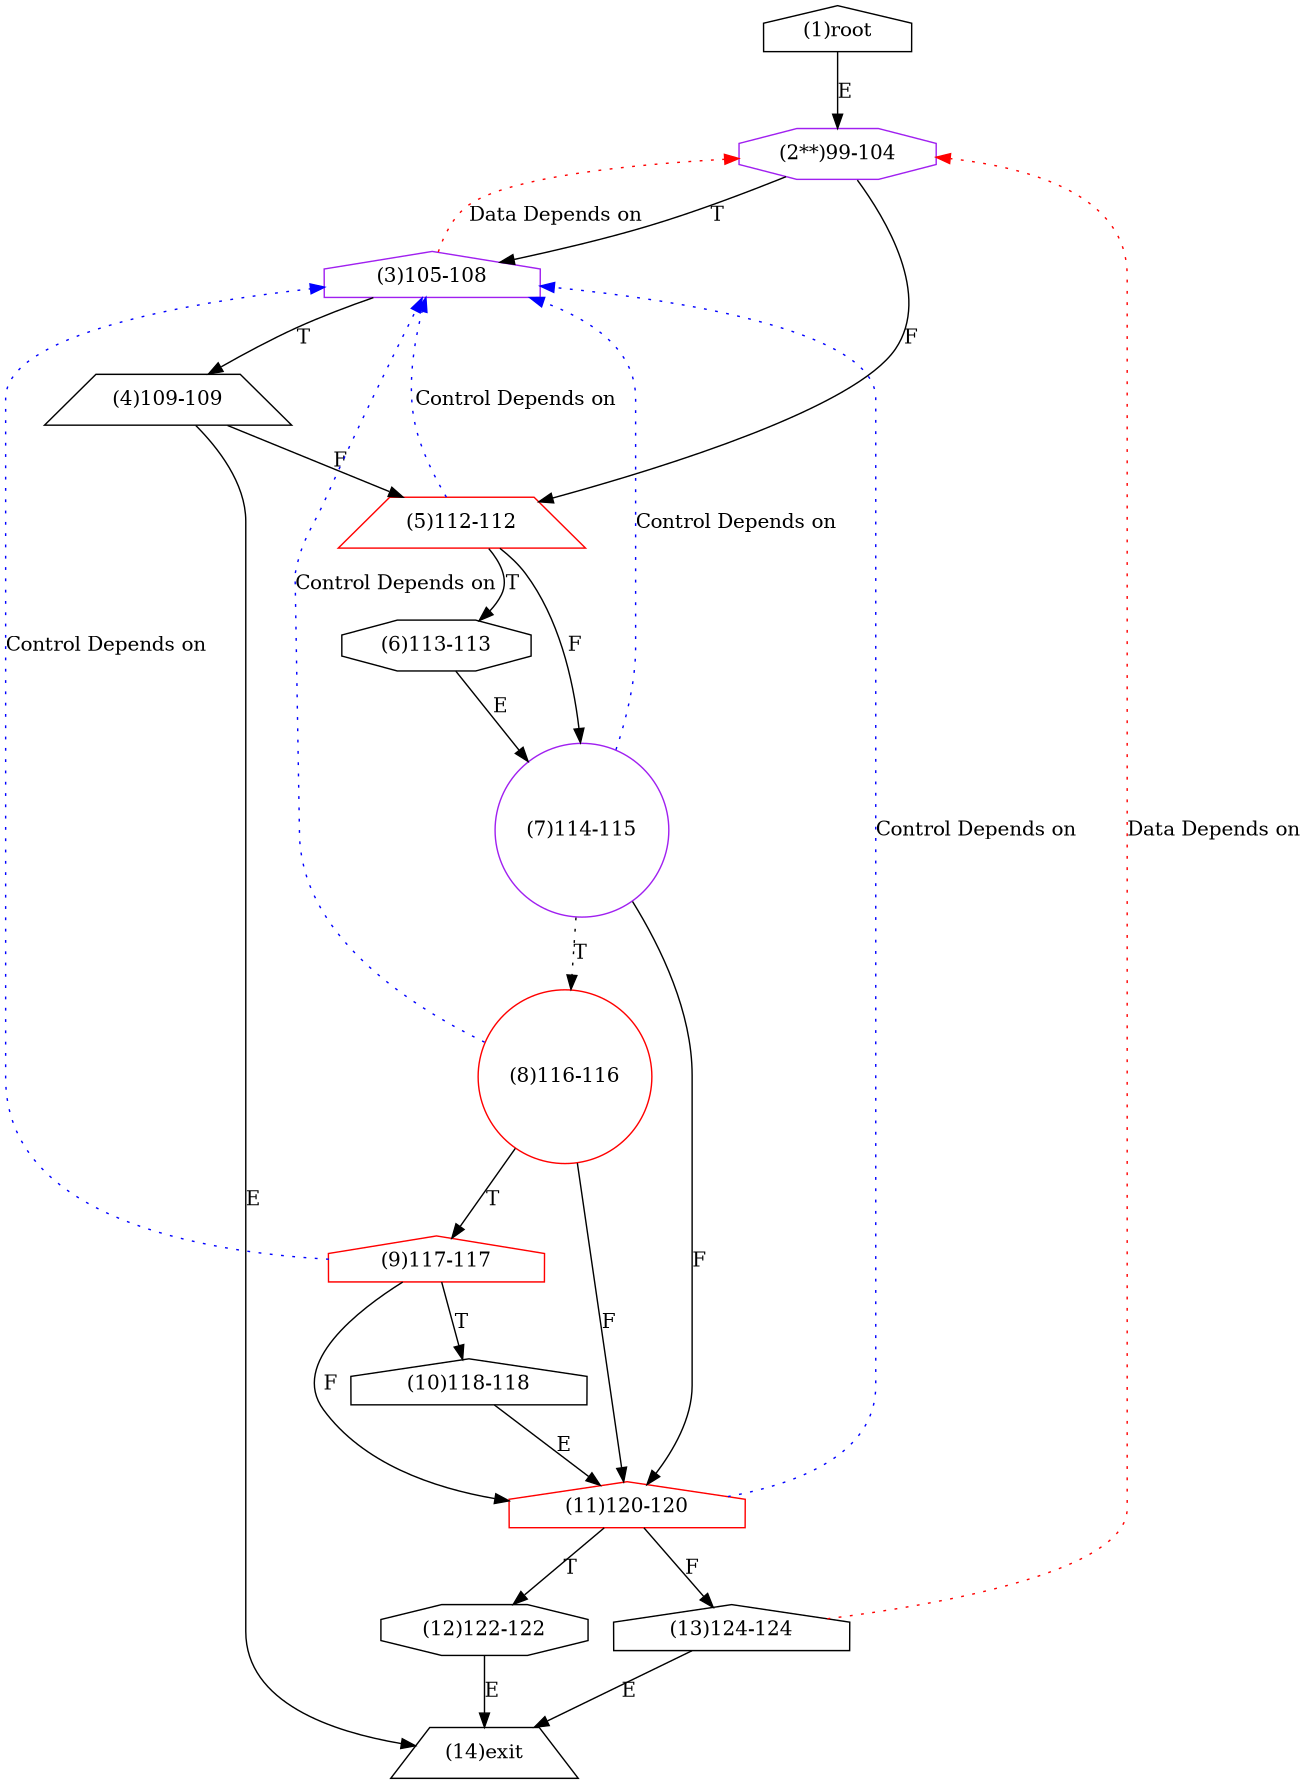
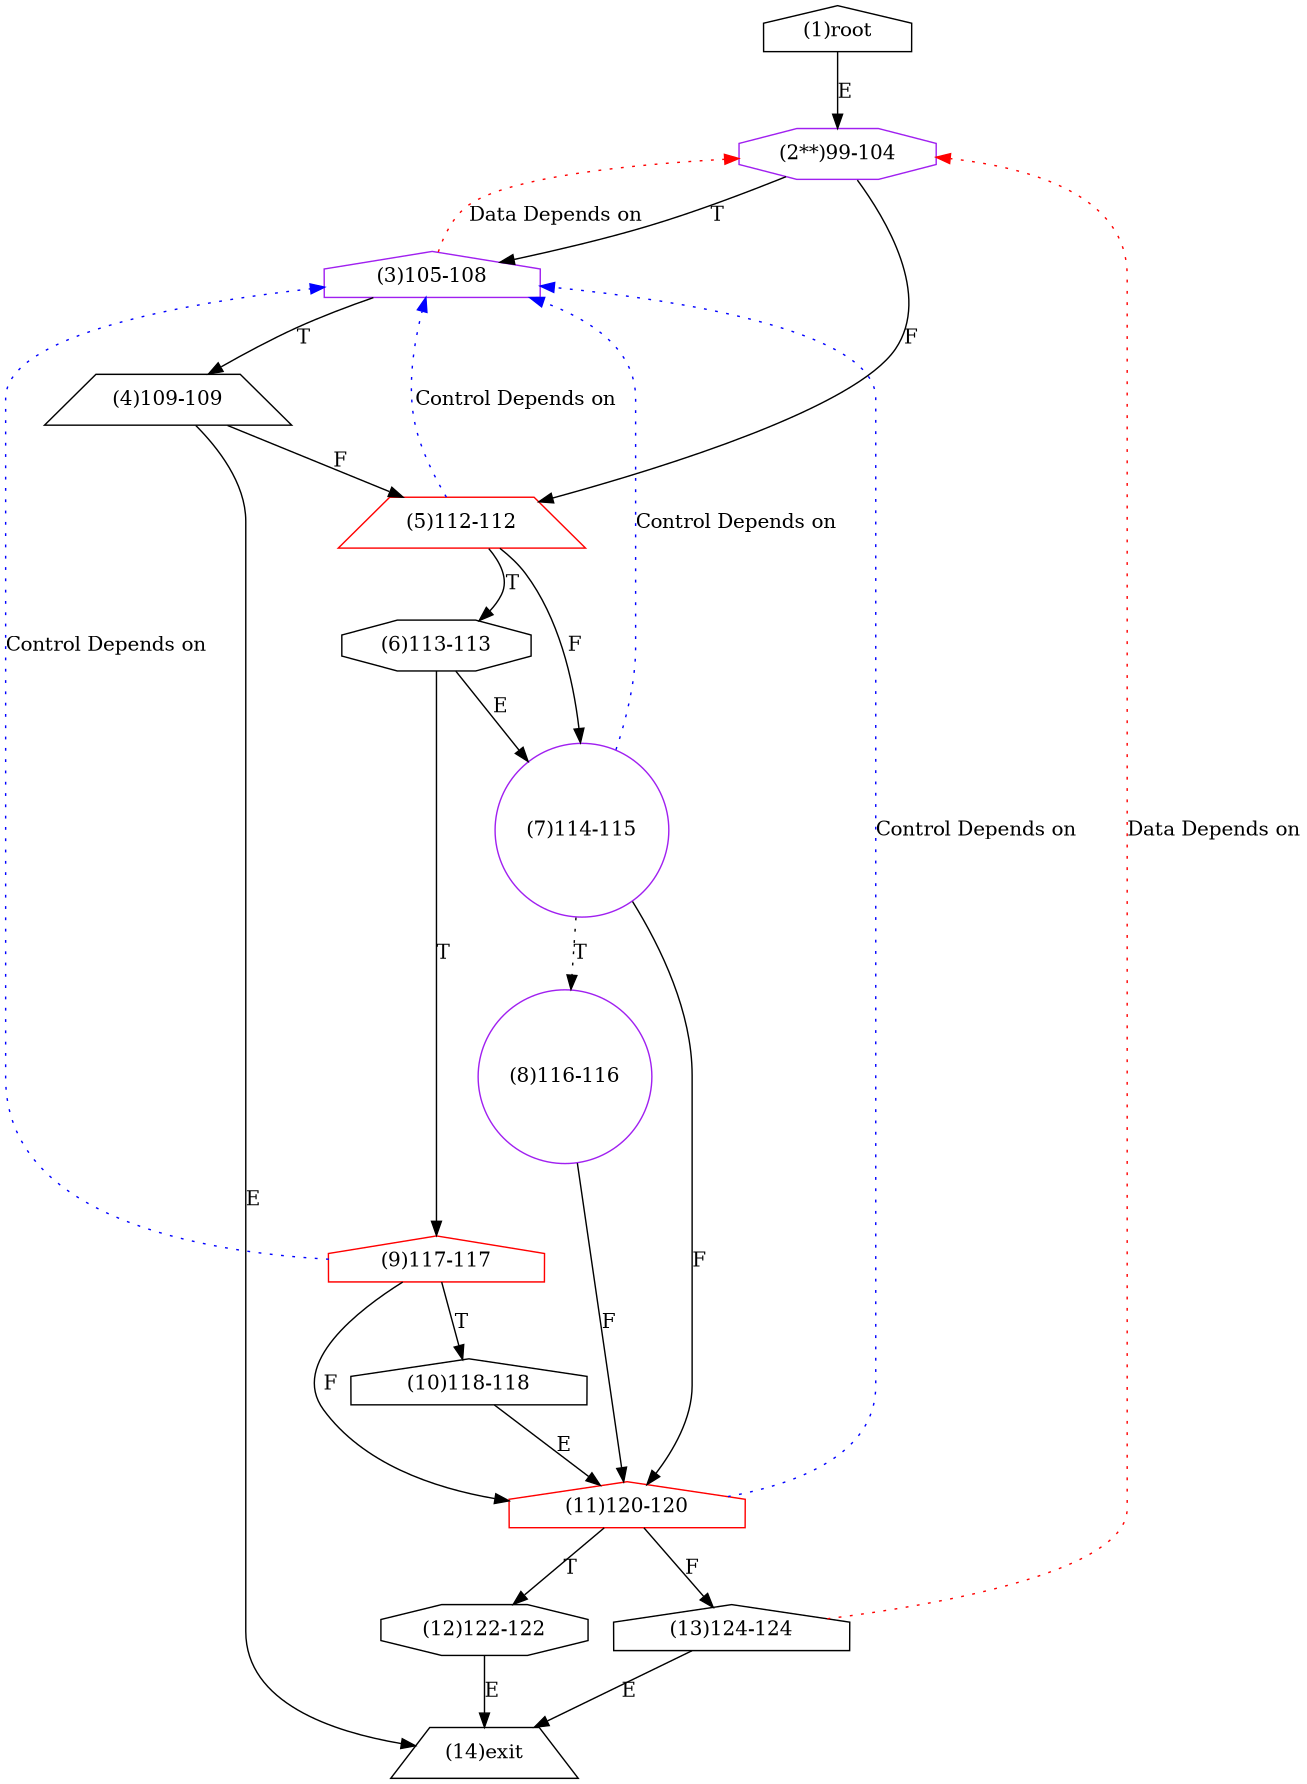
(297, 705) -> none
(565, 1077) -> (565, 1077)
(488, 1187) -> (436, 946)
